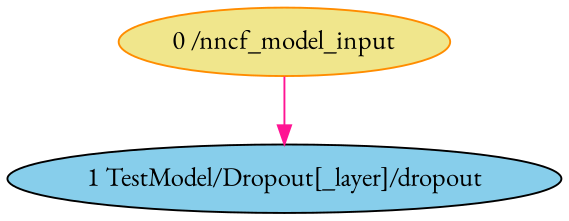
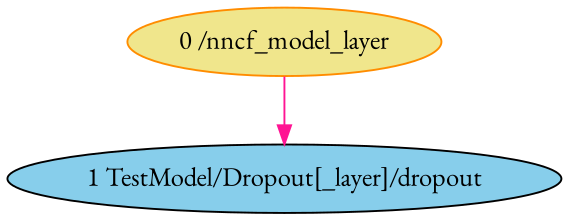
(284, 42) -> (284, 42)
